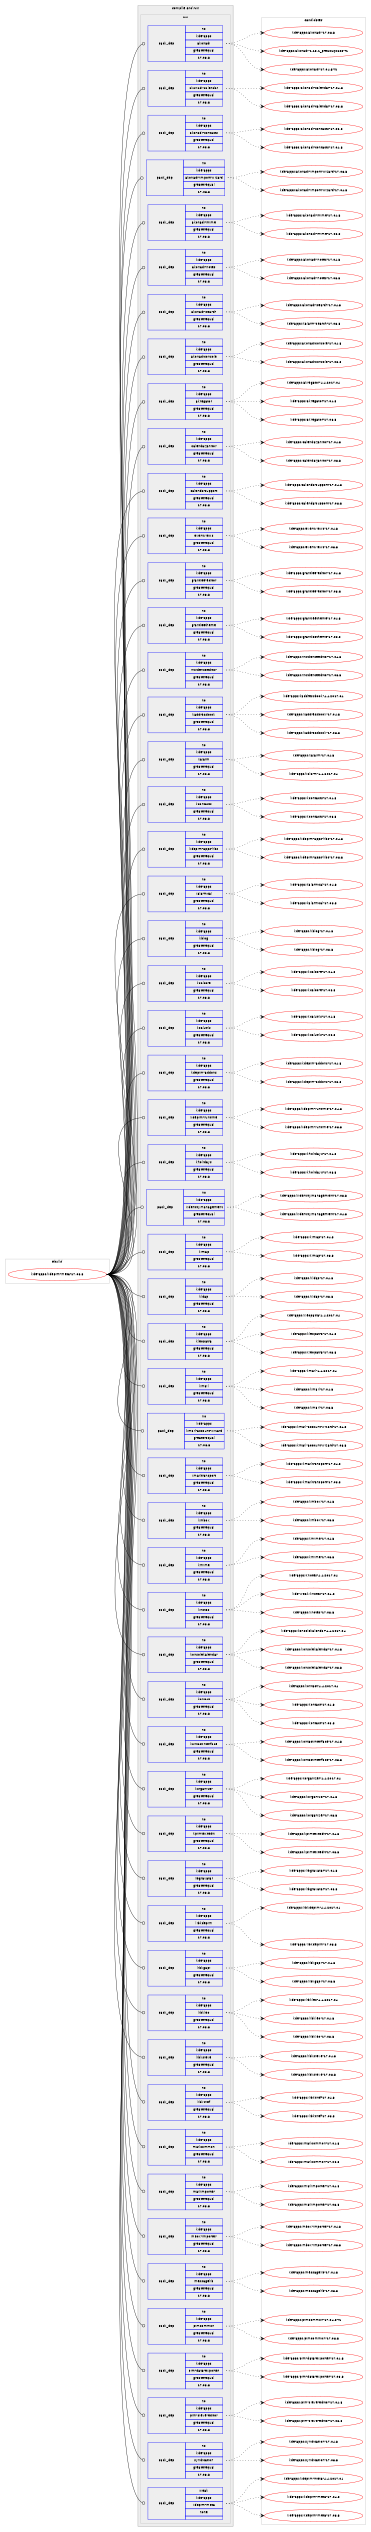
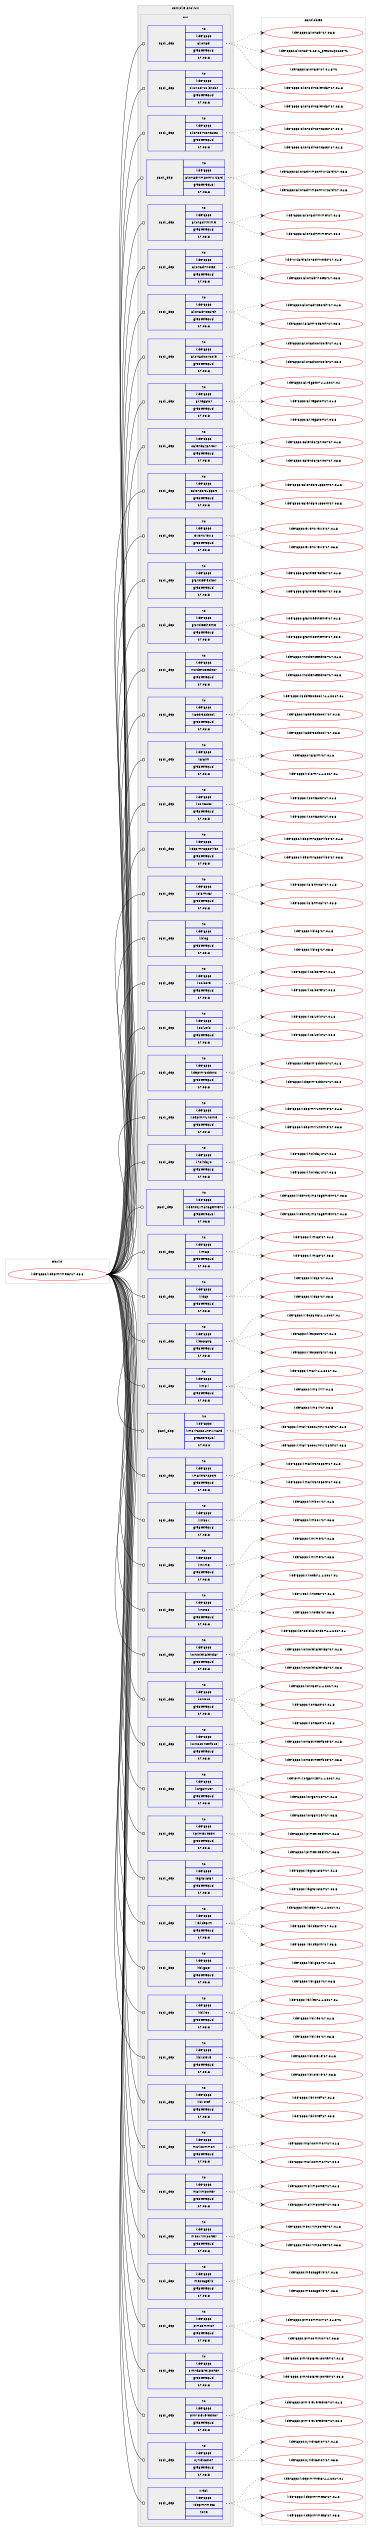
(314, 260) -> (314, 260)
(314, 1390) -> (314, 1390)
(314, 1779) -> (314, 1779)
none -> (314, 1926)
